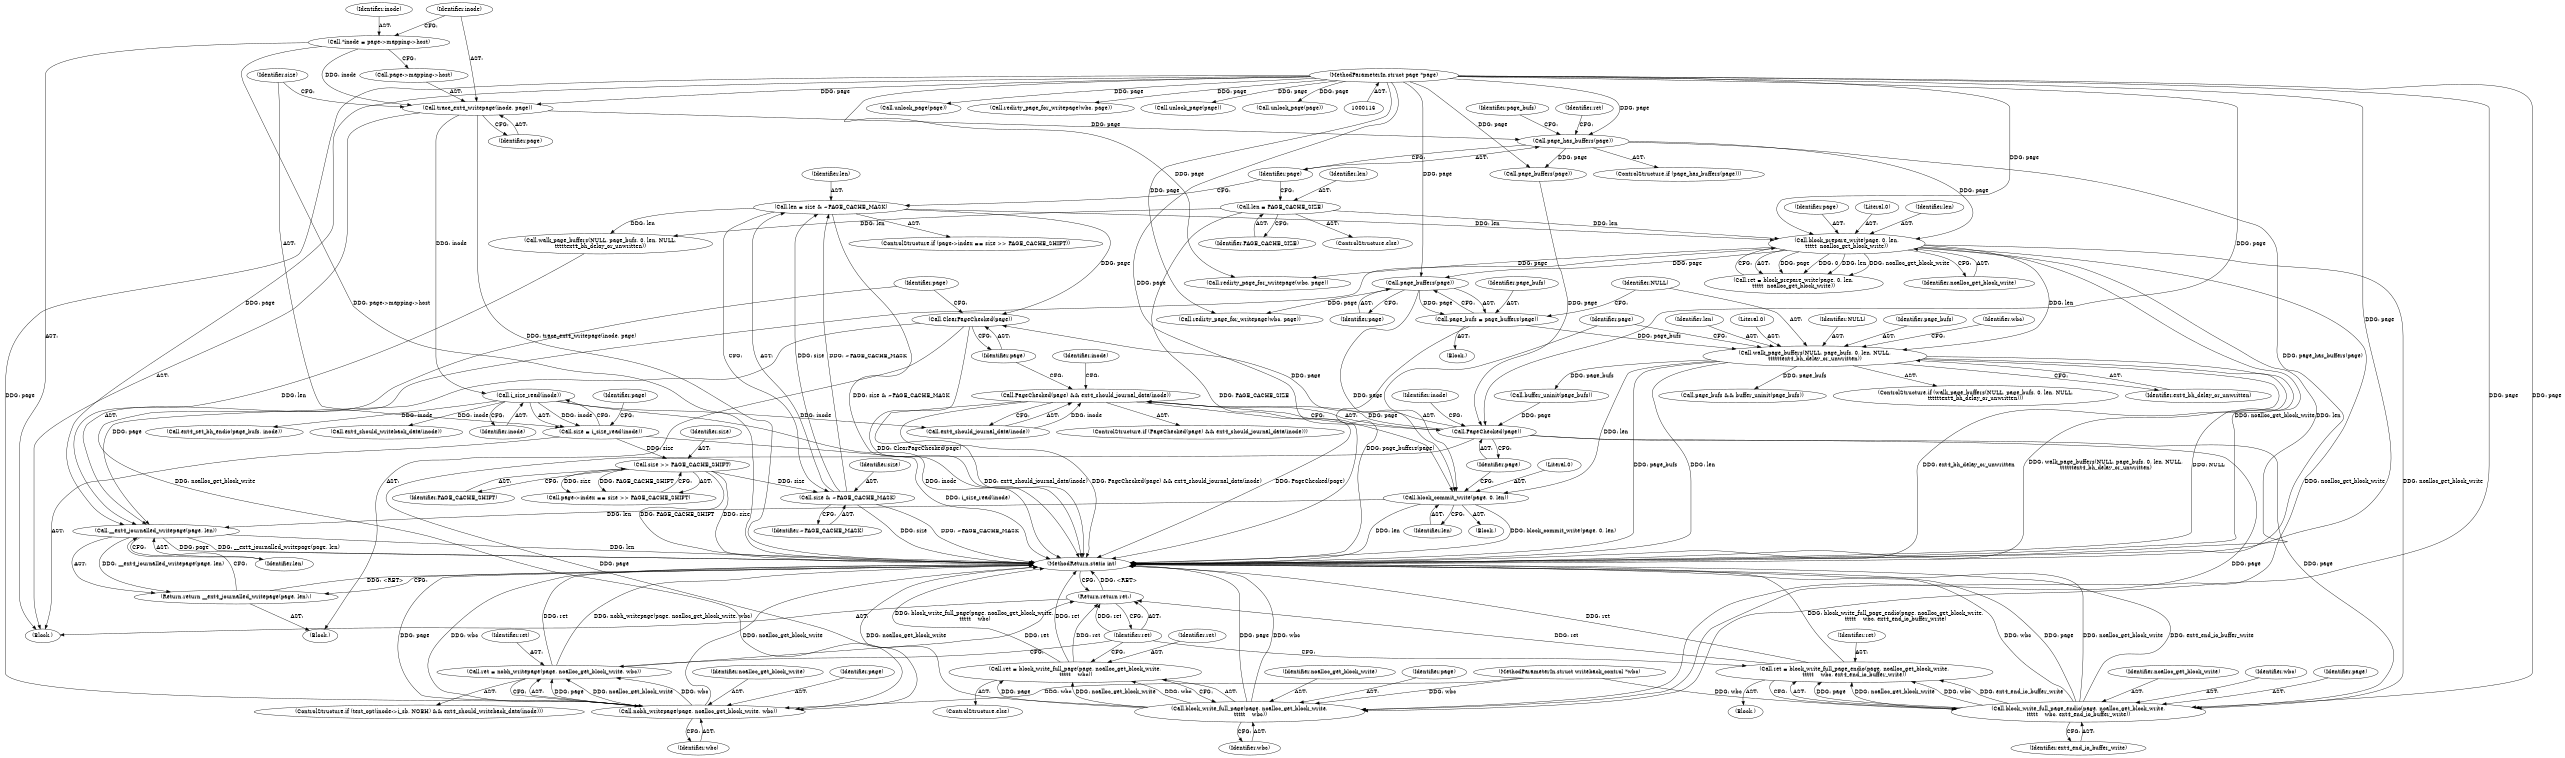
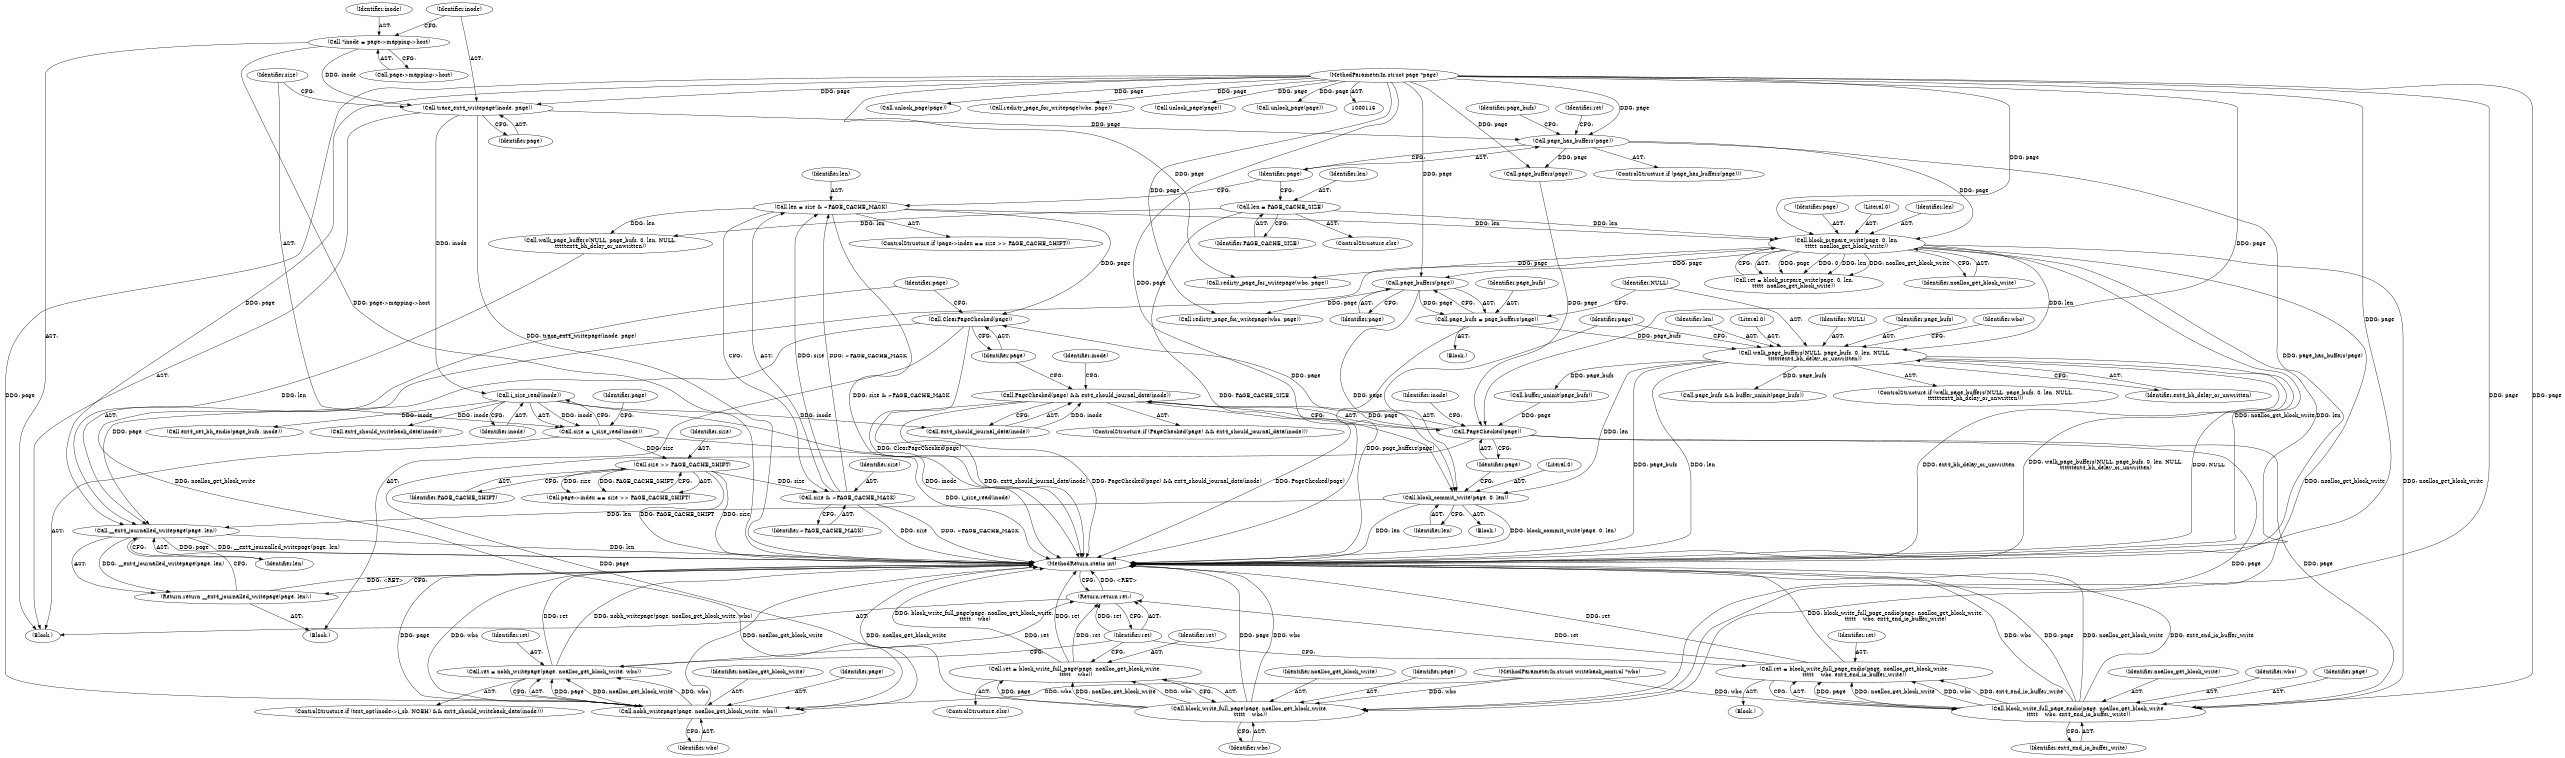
(445, 91) -> (381, 63)
(1372, 93) -> (1351, 89)
